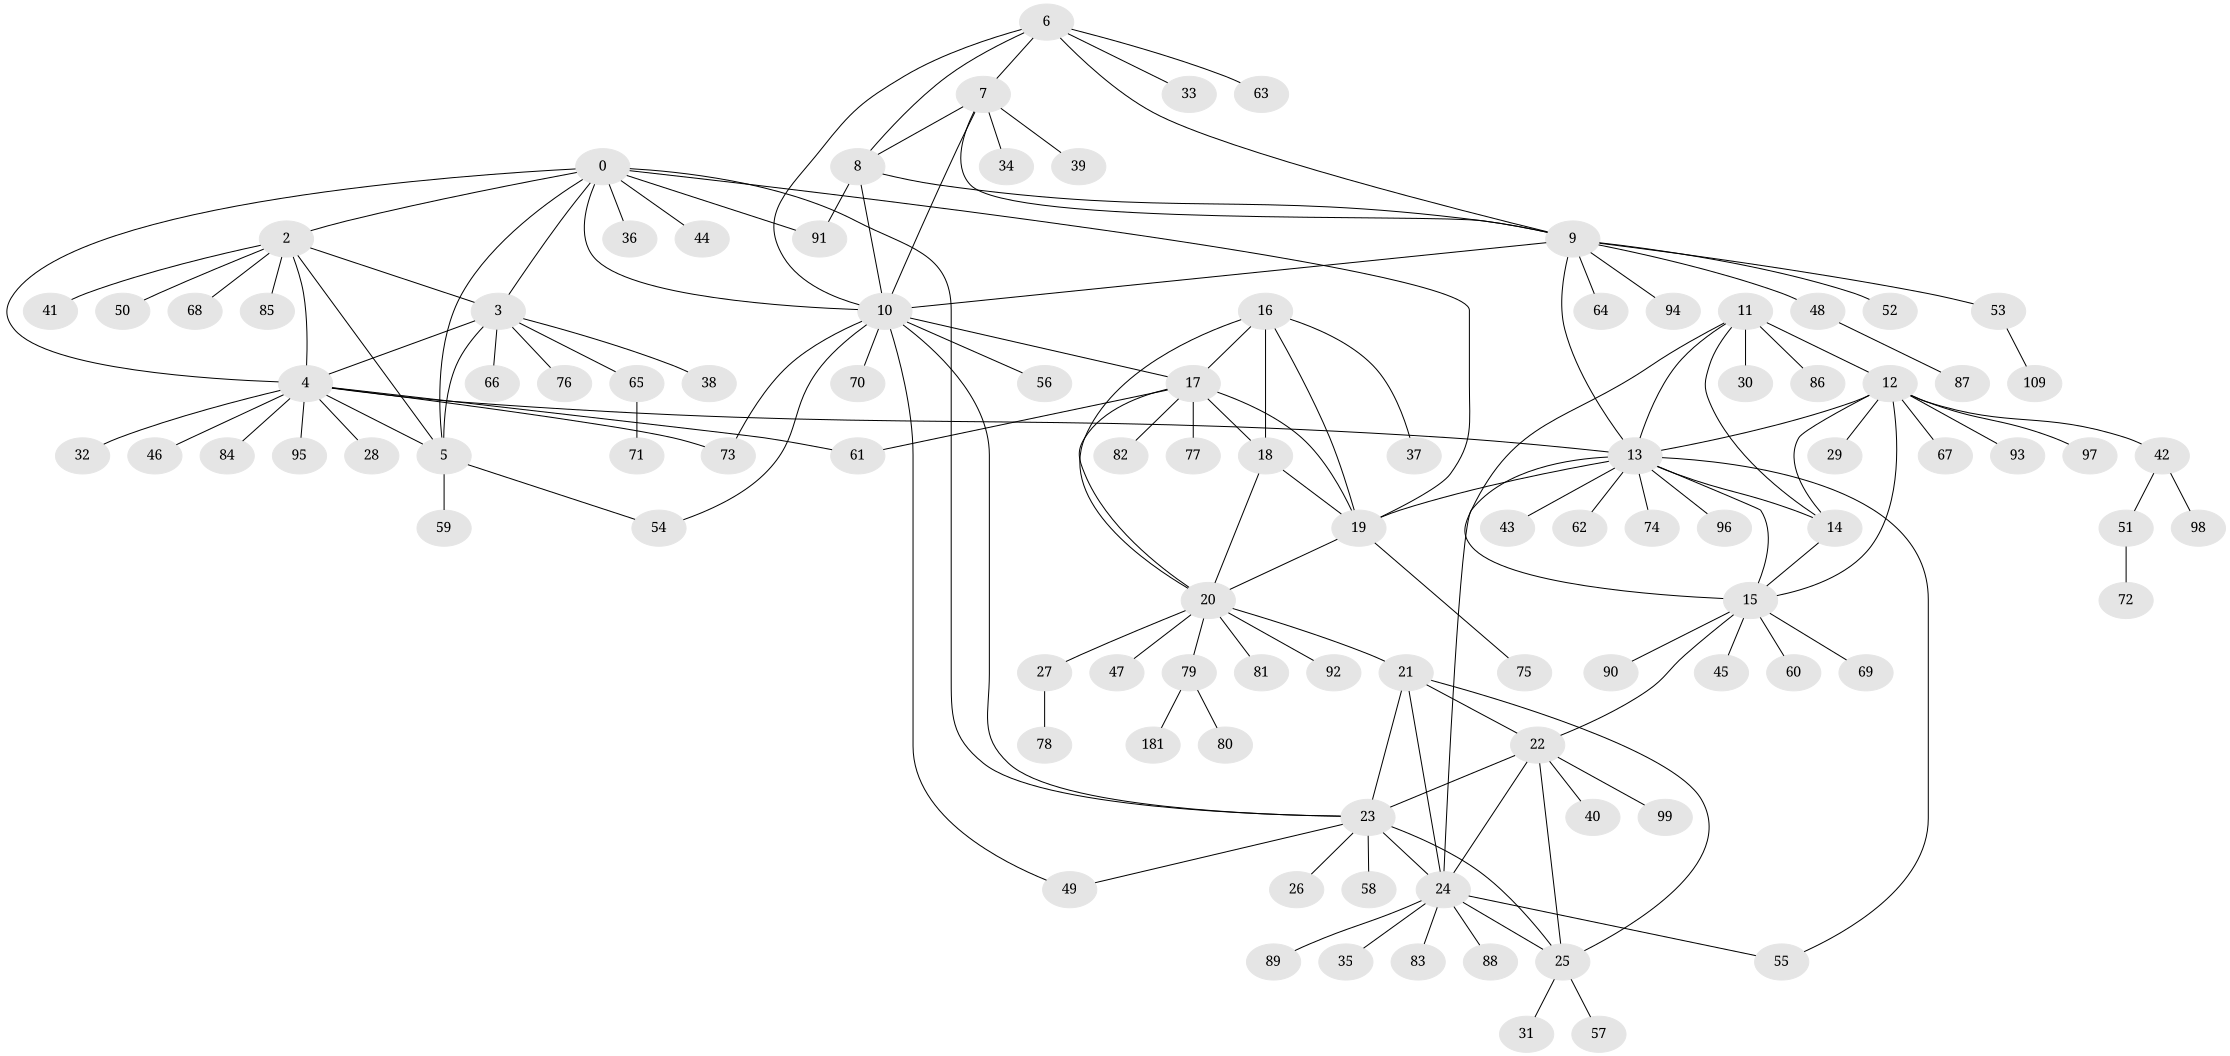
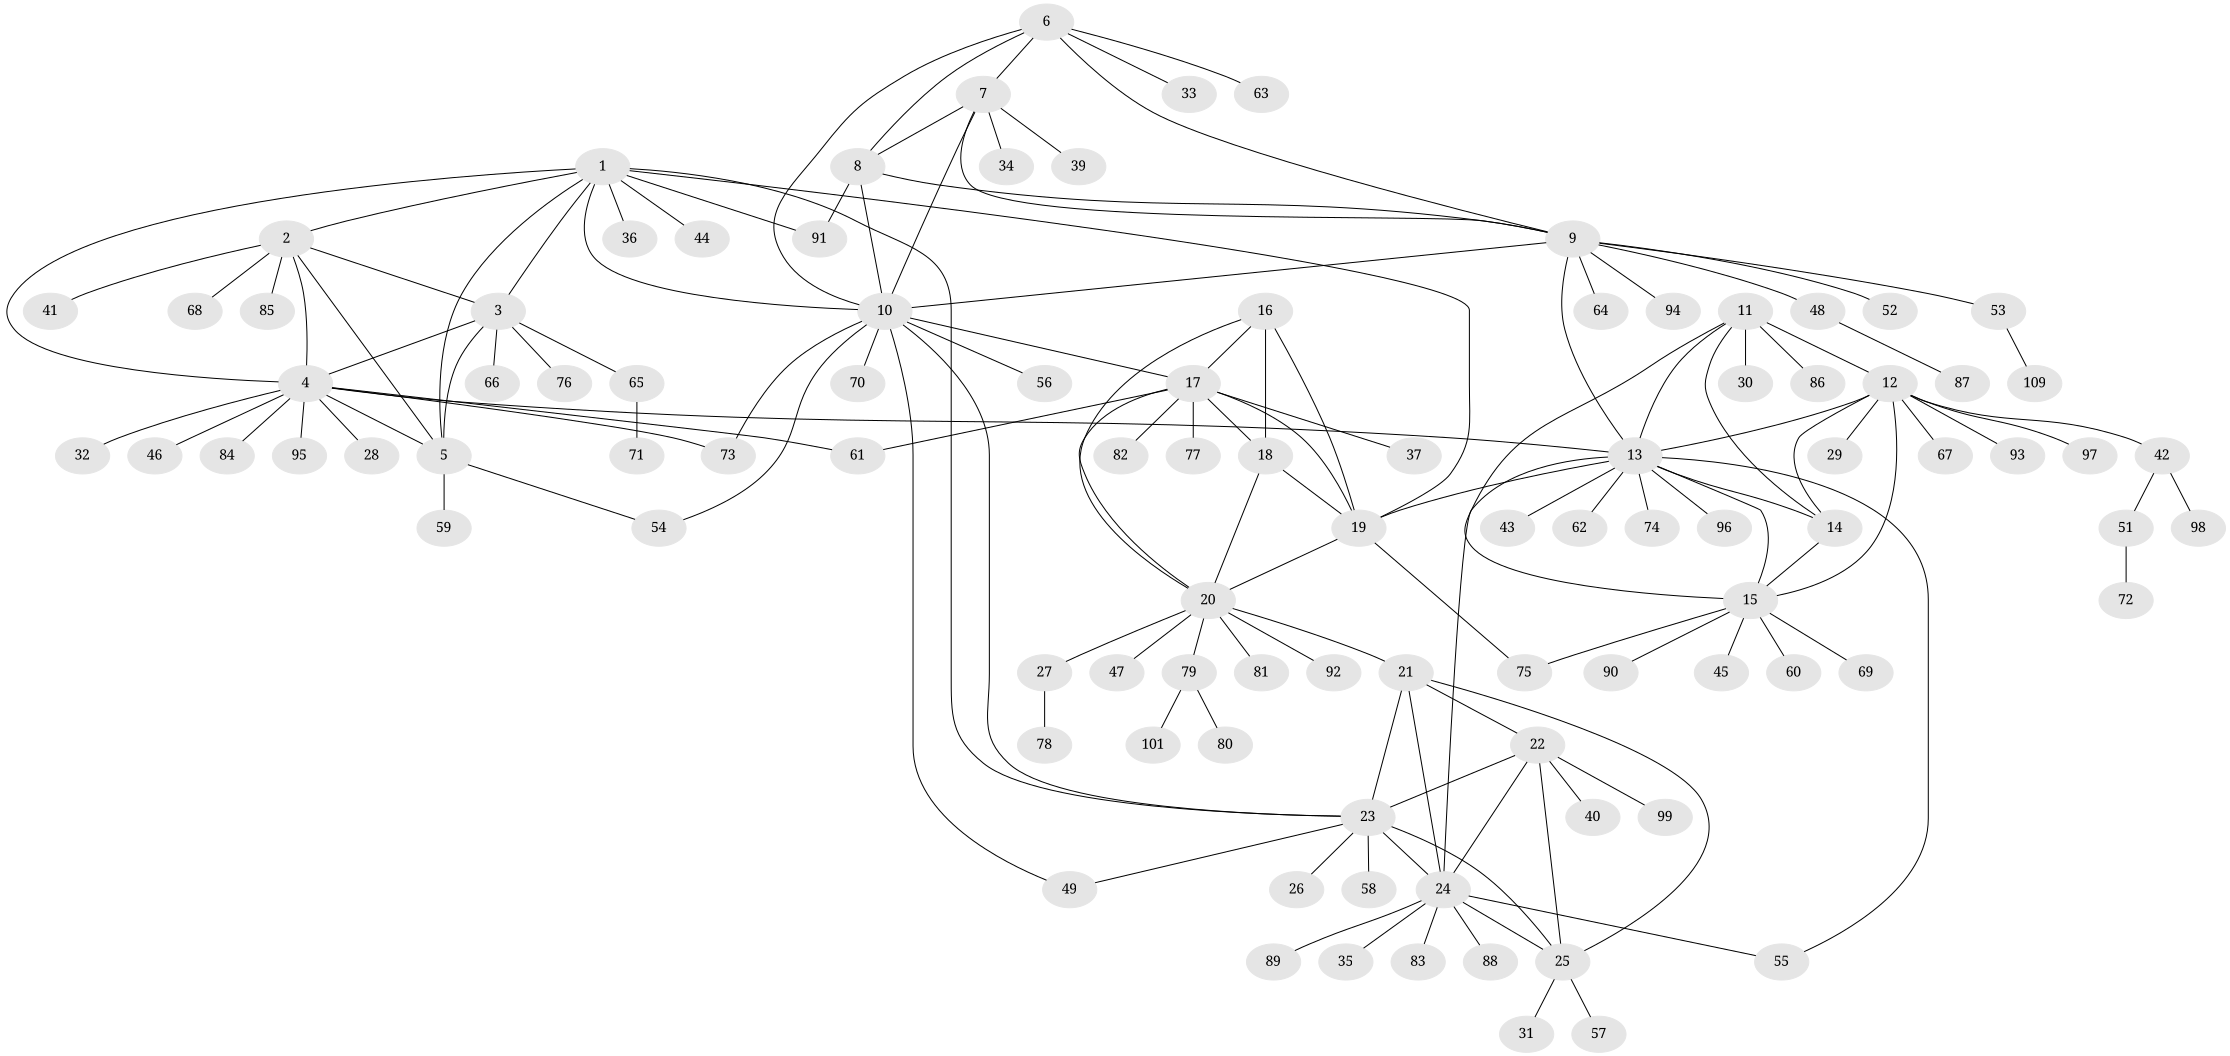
(603, 167) -> (603, 167)
(123, 311) -> none
(1368, 361) -> (1304, 420)
(709, 384) -> none
(1654, 686) -> (1637, 635)
(1153, 745) -> (1153, 745)
